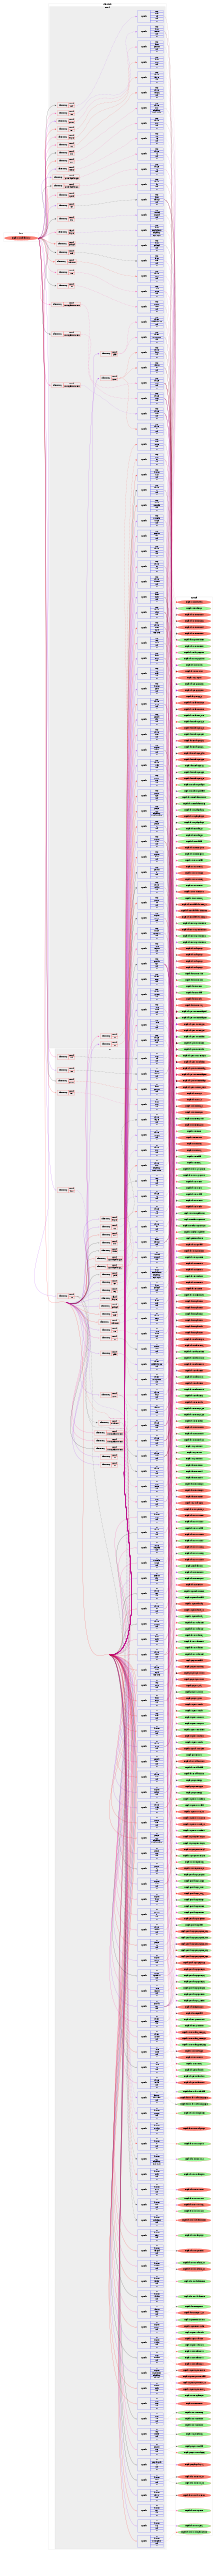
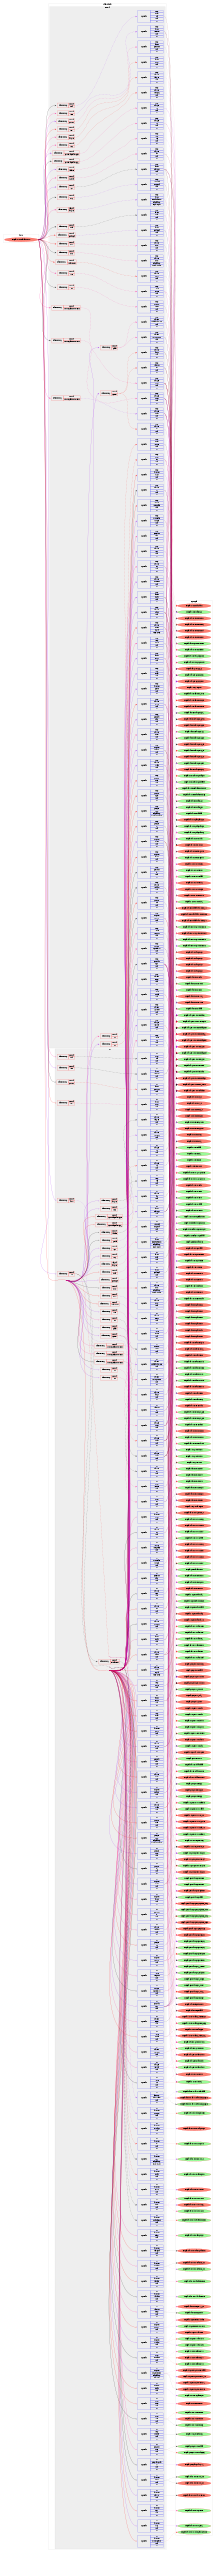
(194, 974) -> (194, 1003)
(194, 1031) -> (194, 1059)
(194, 1944) -> none
(194, 2220) -> (194, 2220)
(194, 2251) -> (194, 2251)
(194, 2425) -> (194, 2419)
